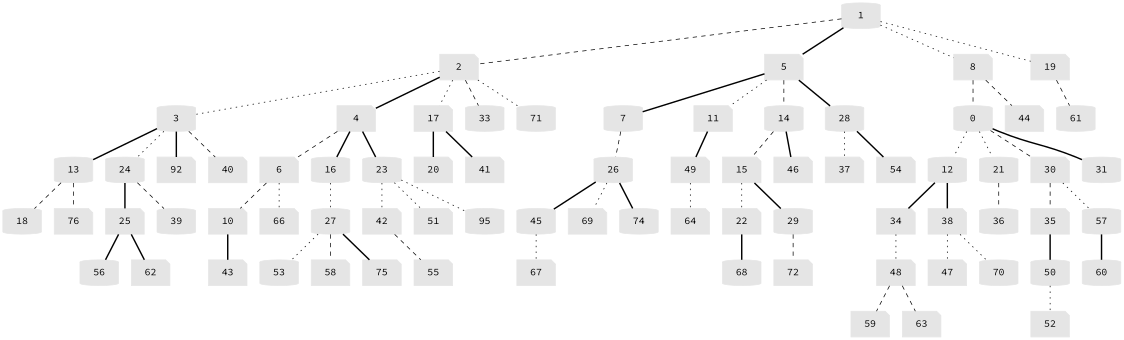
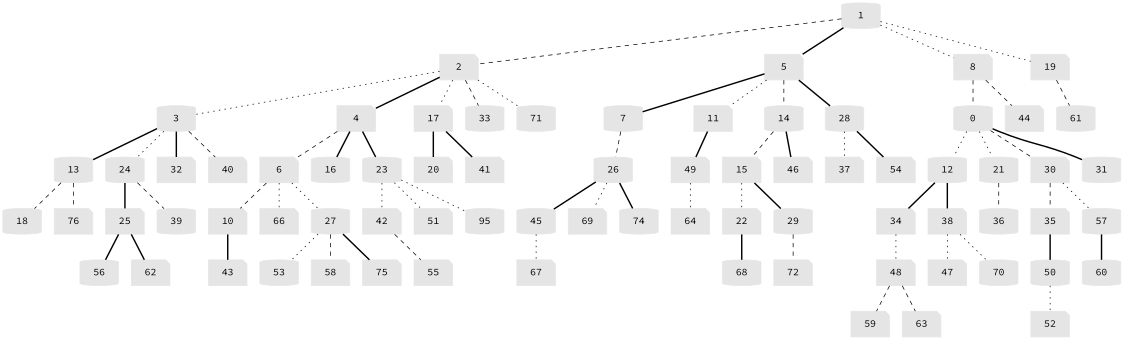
(176, 170) -> (176, 170)
(331, 196) -> (305, 196)
